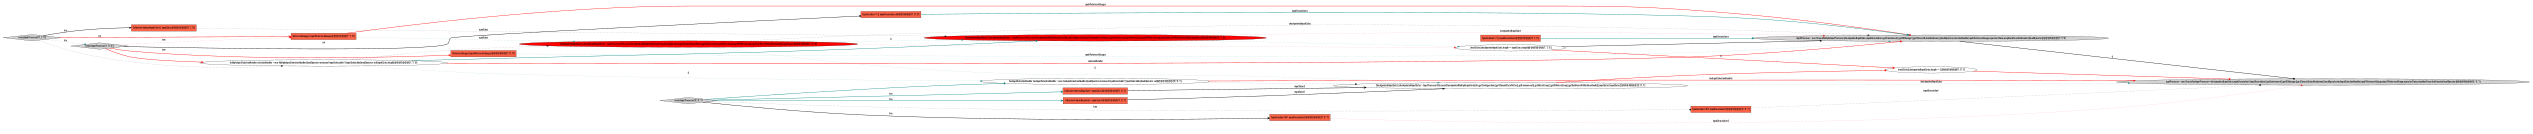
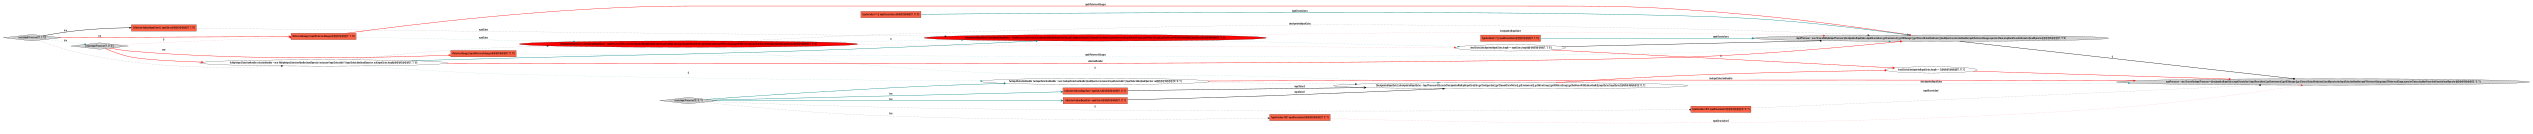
(490, 35) -> none
(164, 40) -> (164, 40)
(1095, 107) -> (1095, 107)
(985, 118) -> (985, 118)
